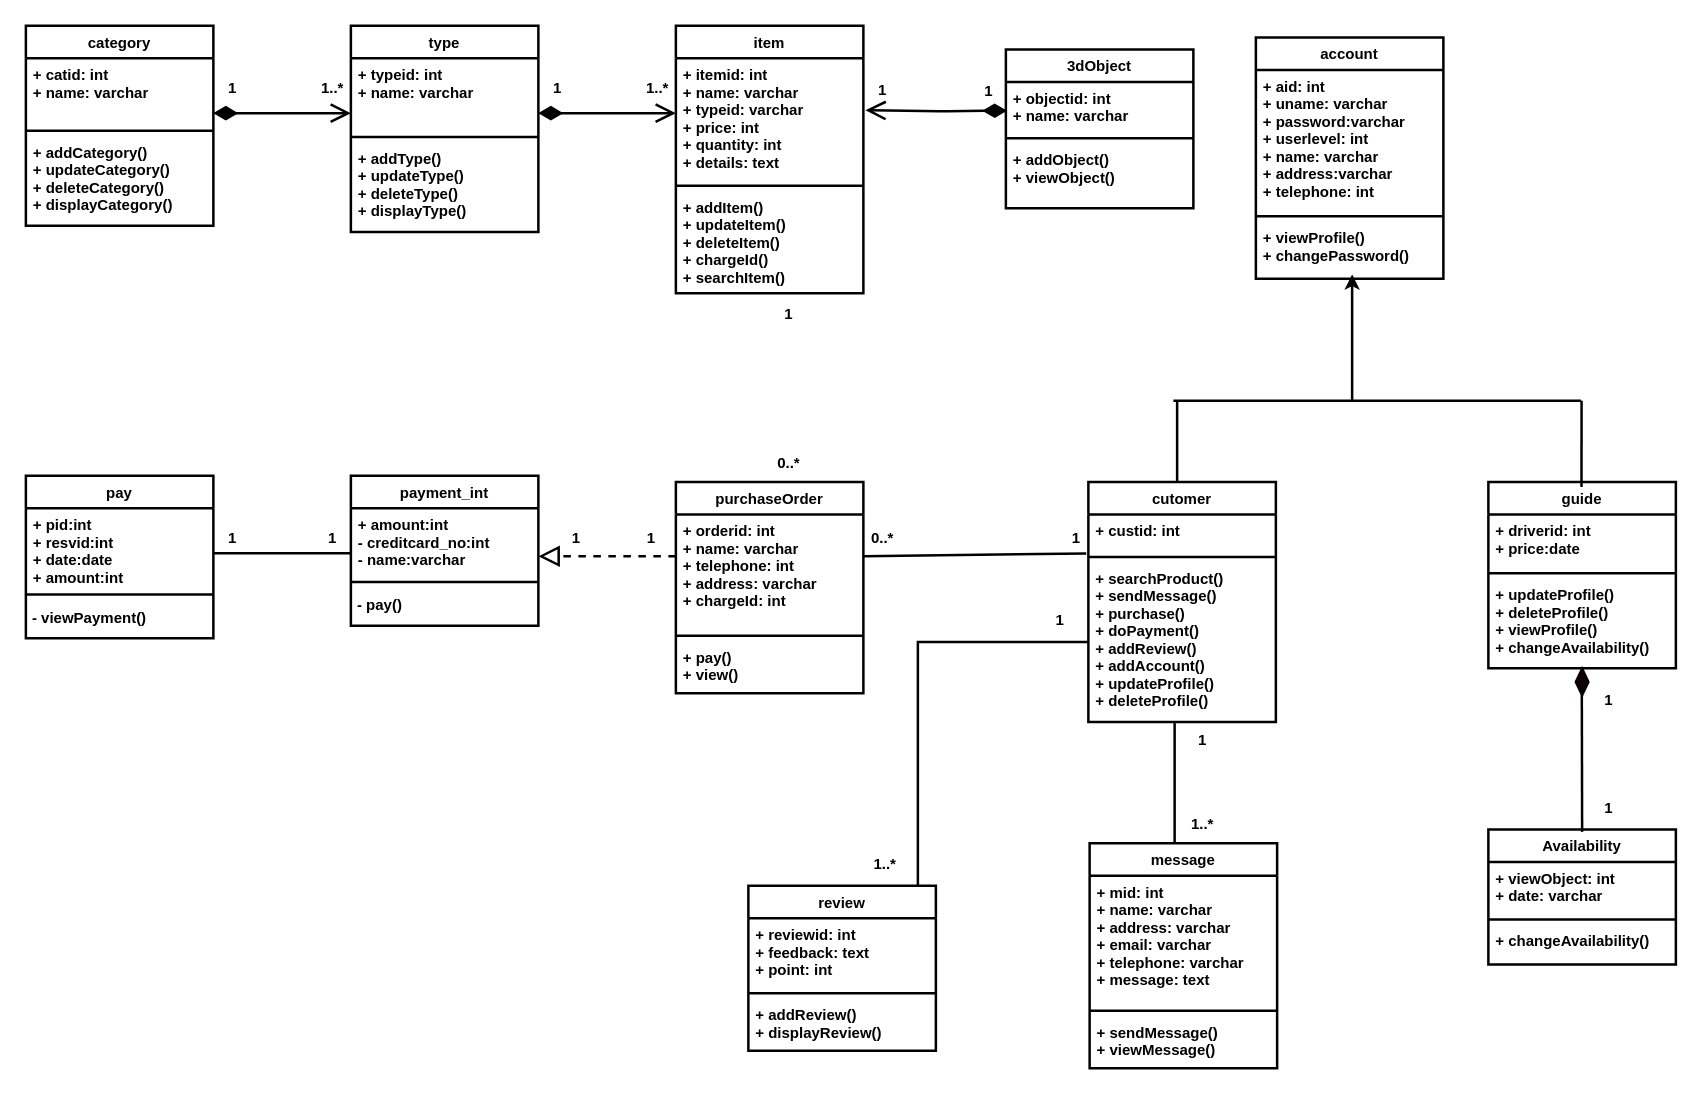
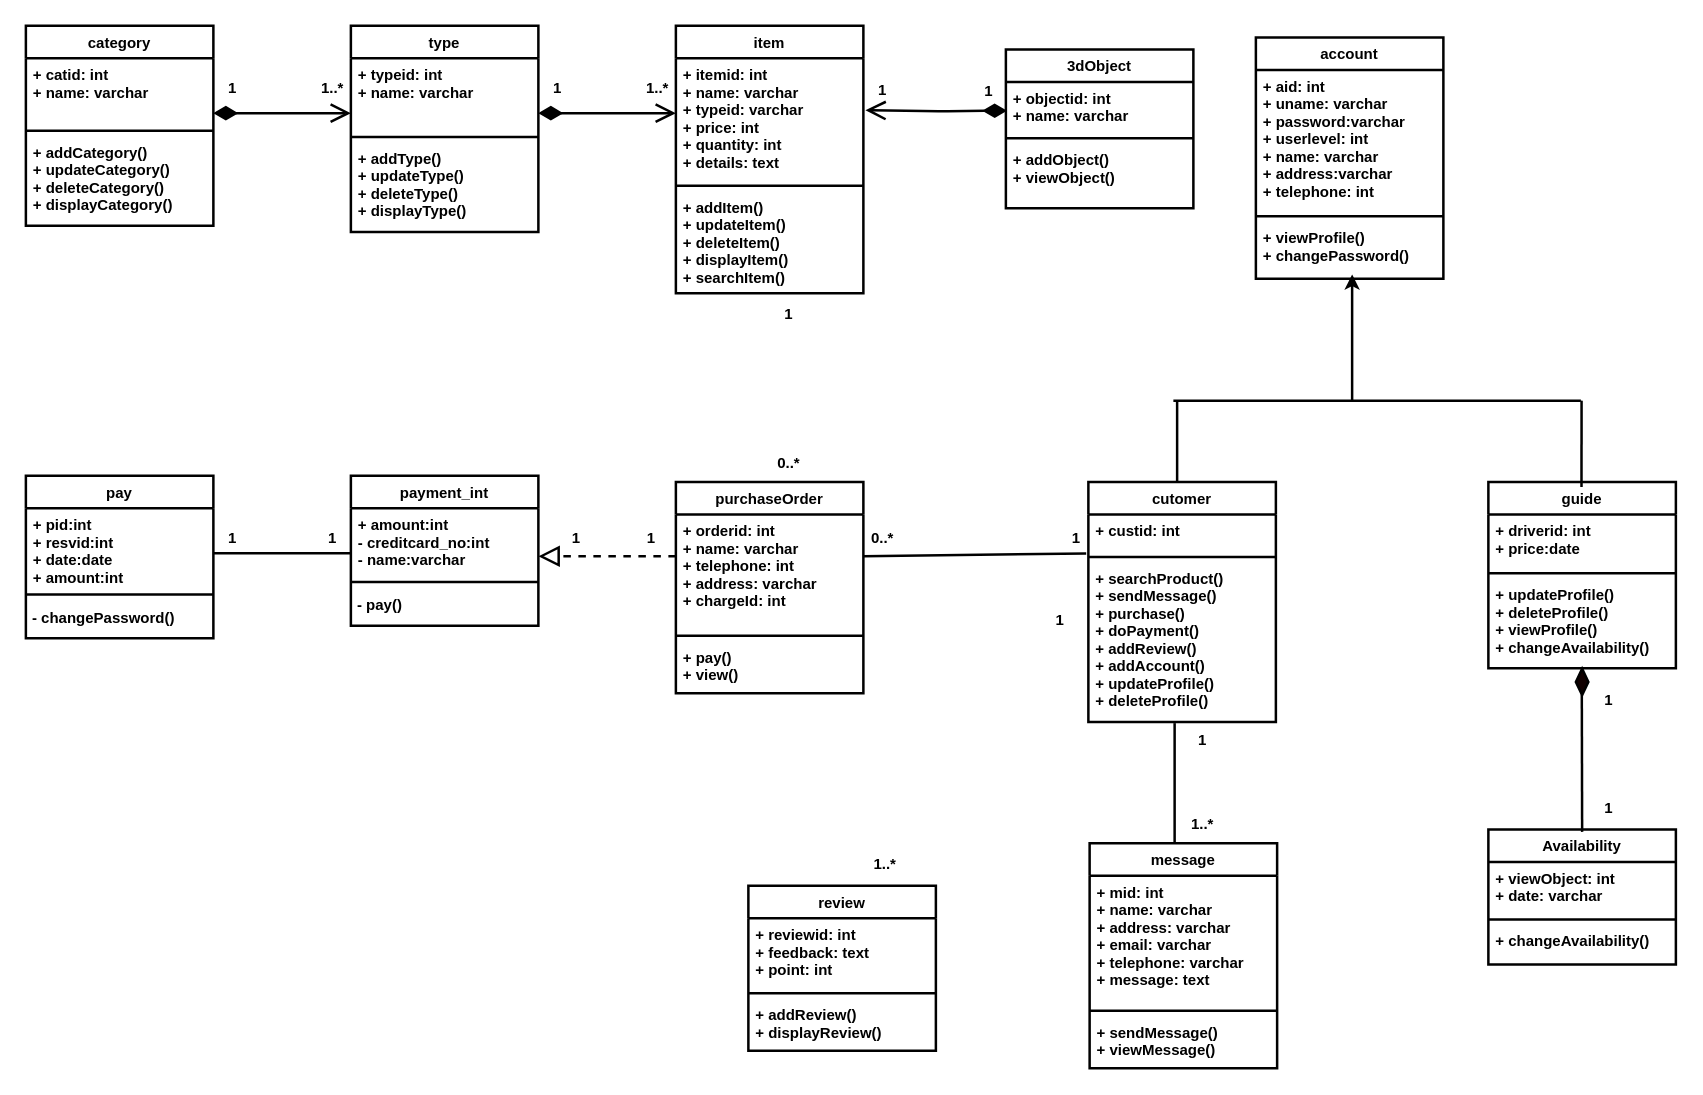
(727, 208) -> (727, 208)
(87, 618) -> (102, 618)
(918, 679) -> none
